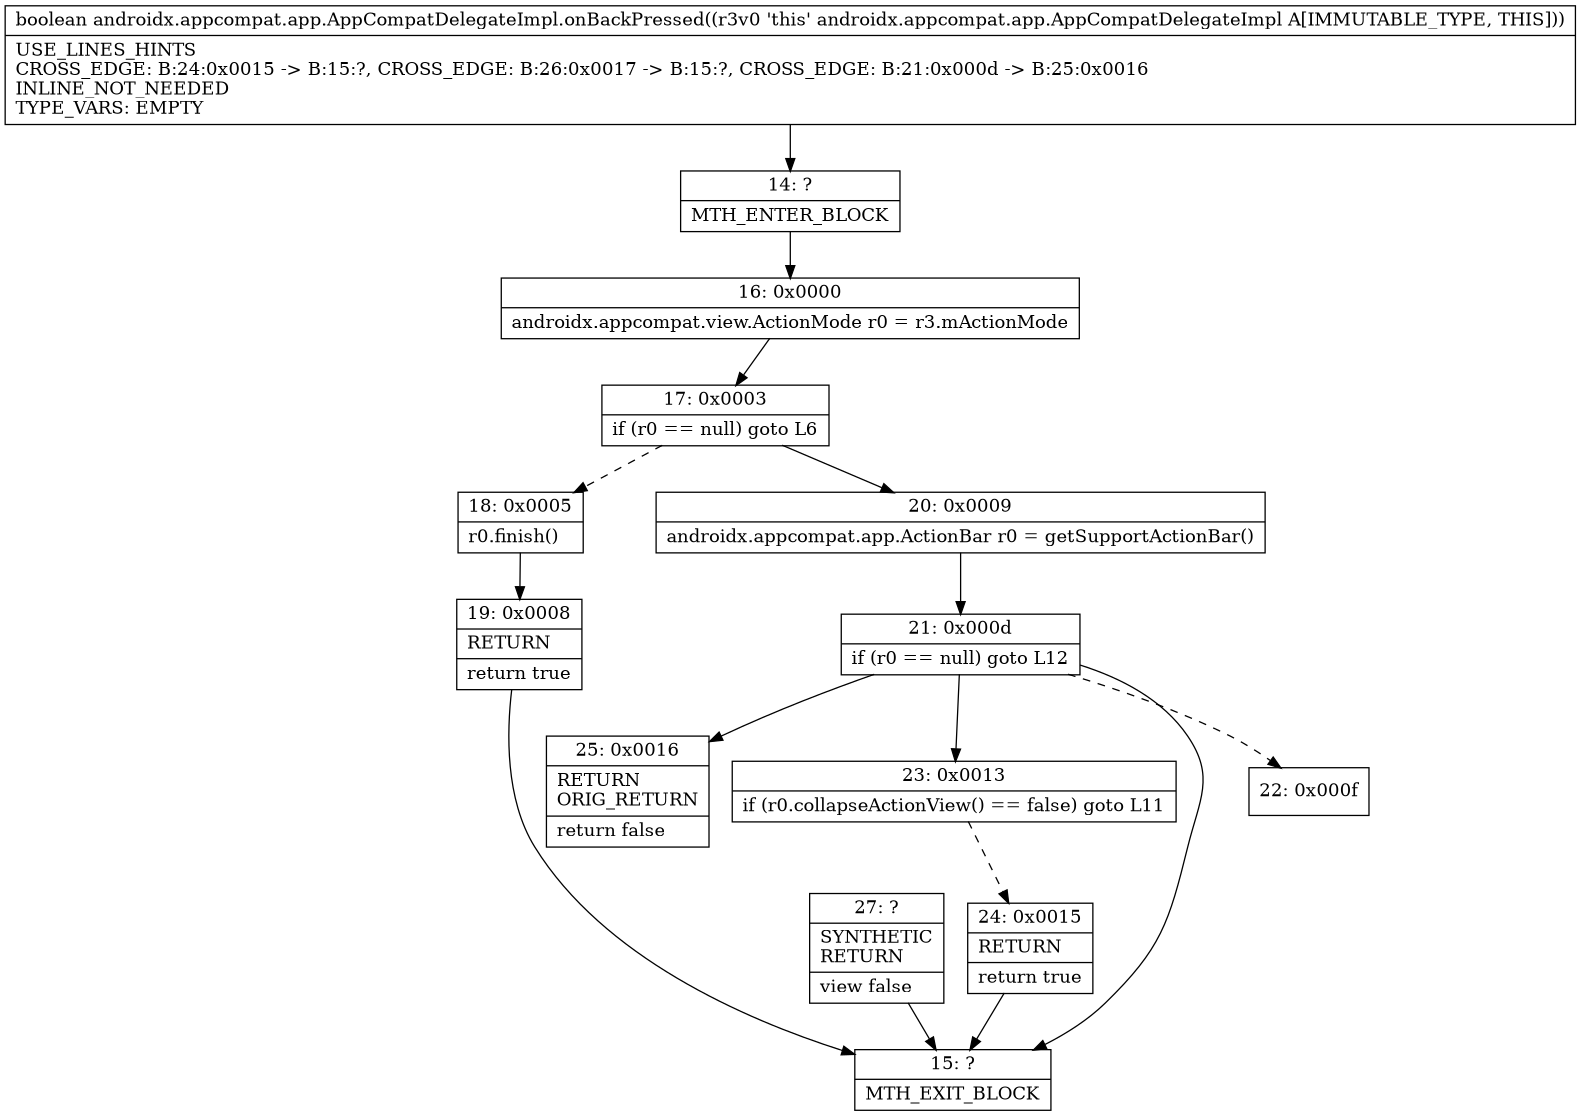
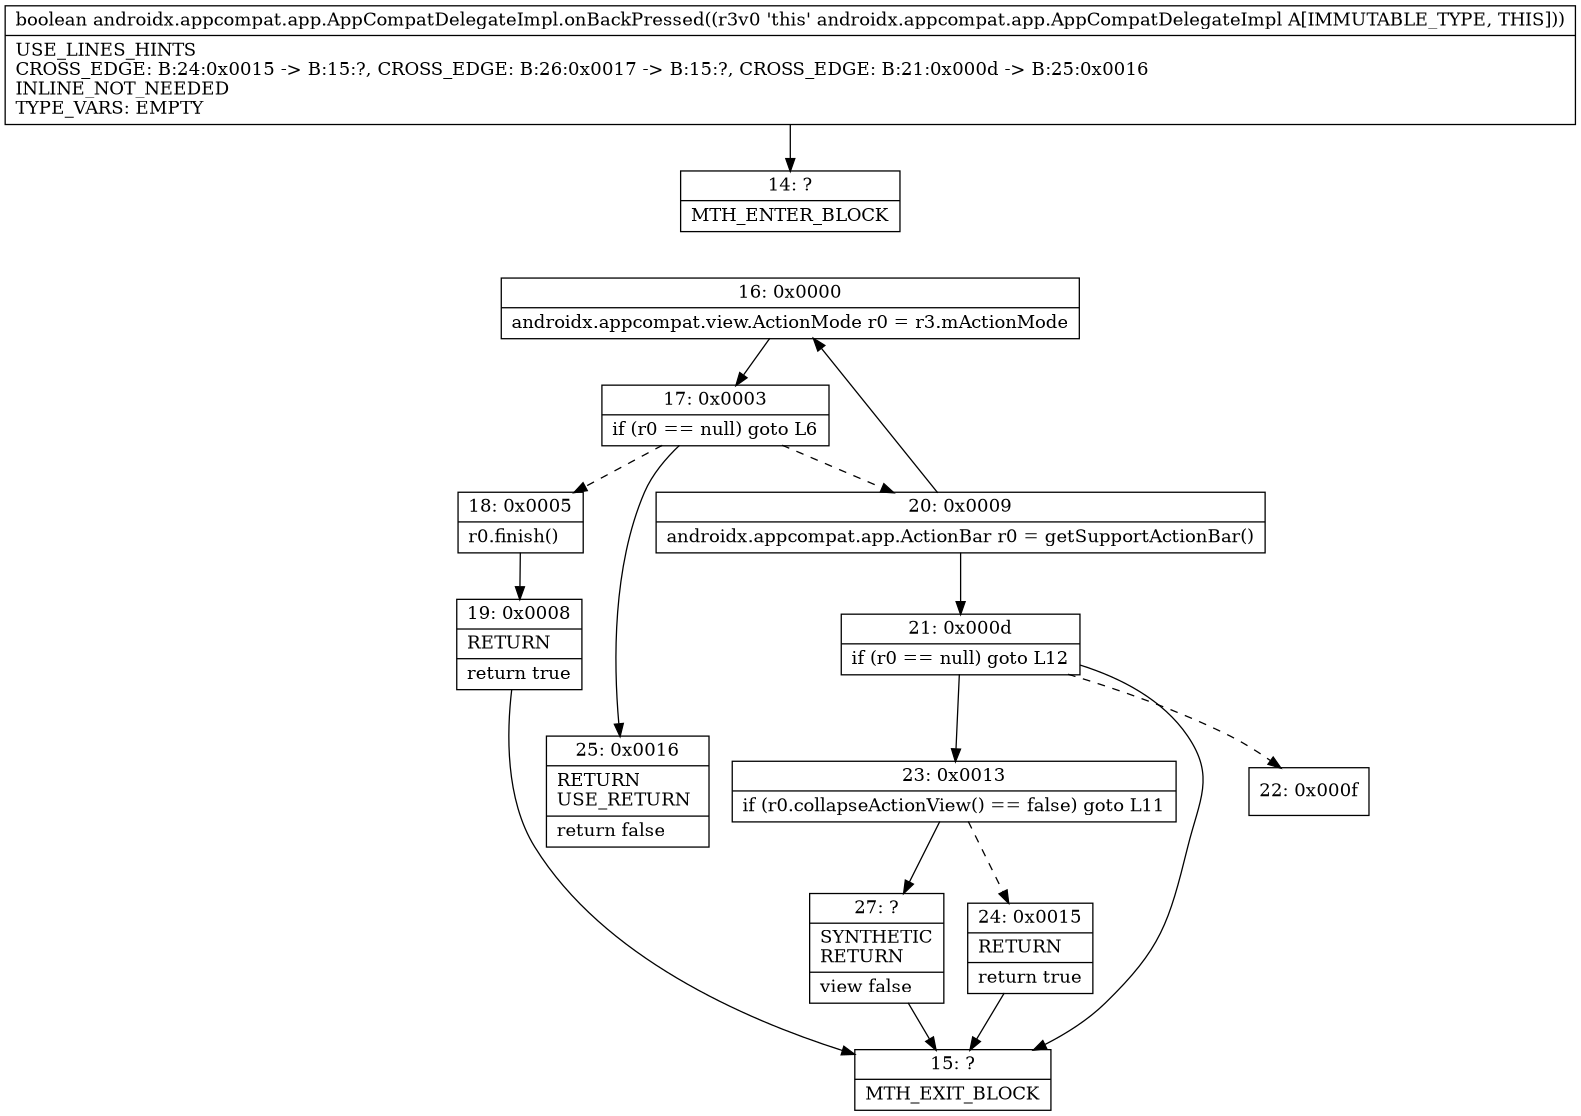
(790, 248) -> (880, 421)
(832, 466) -> (832, 466)
(797, 703) -> (622, 577)
(628, 800) -> (624, 800)
none -> (925, 852)
